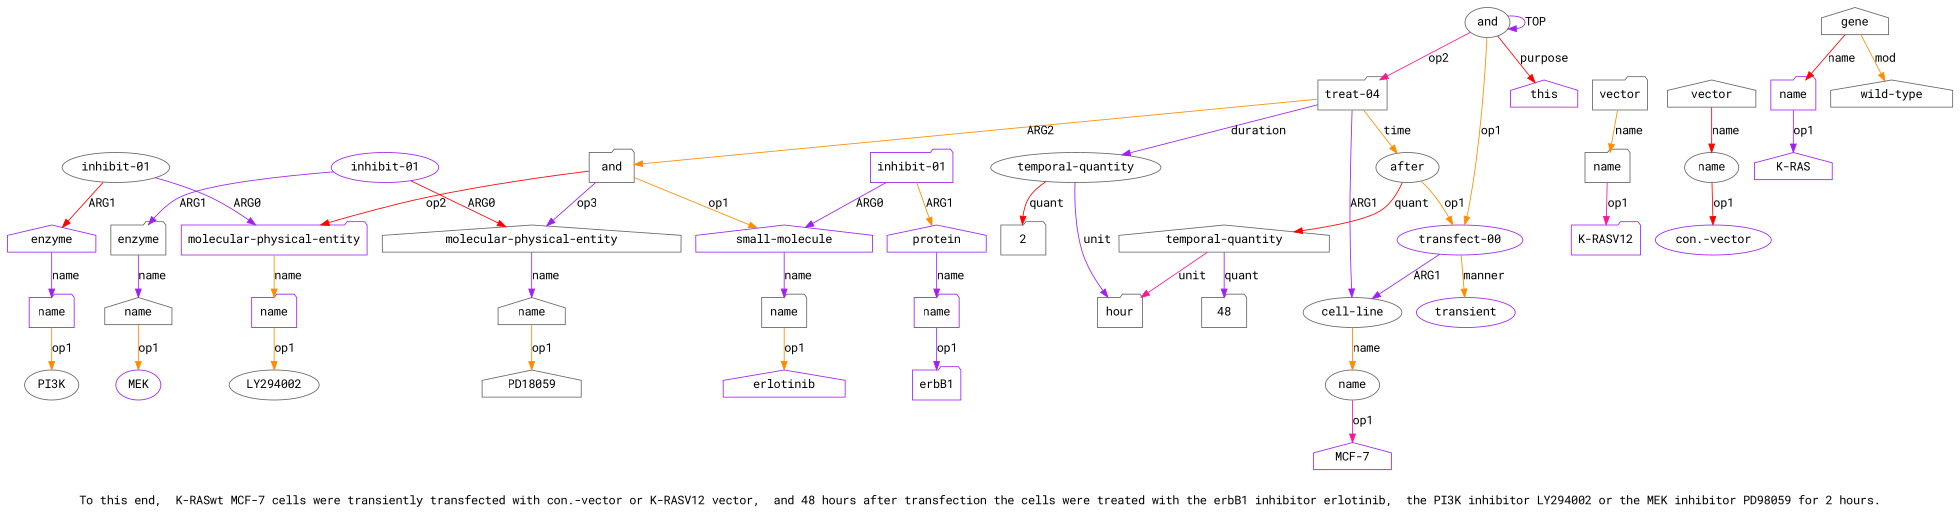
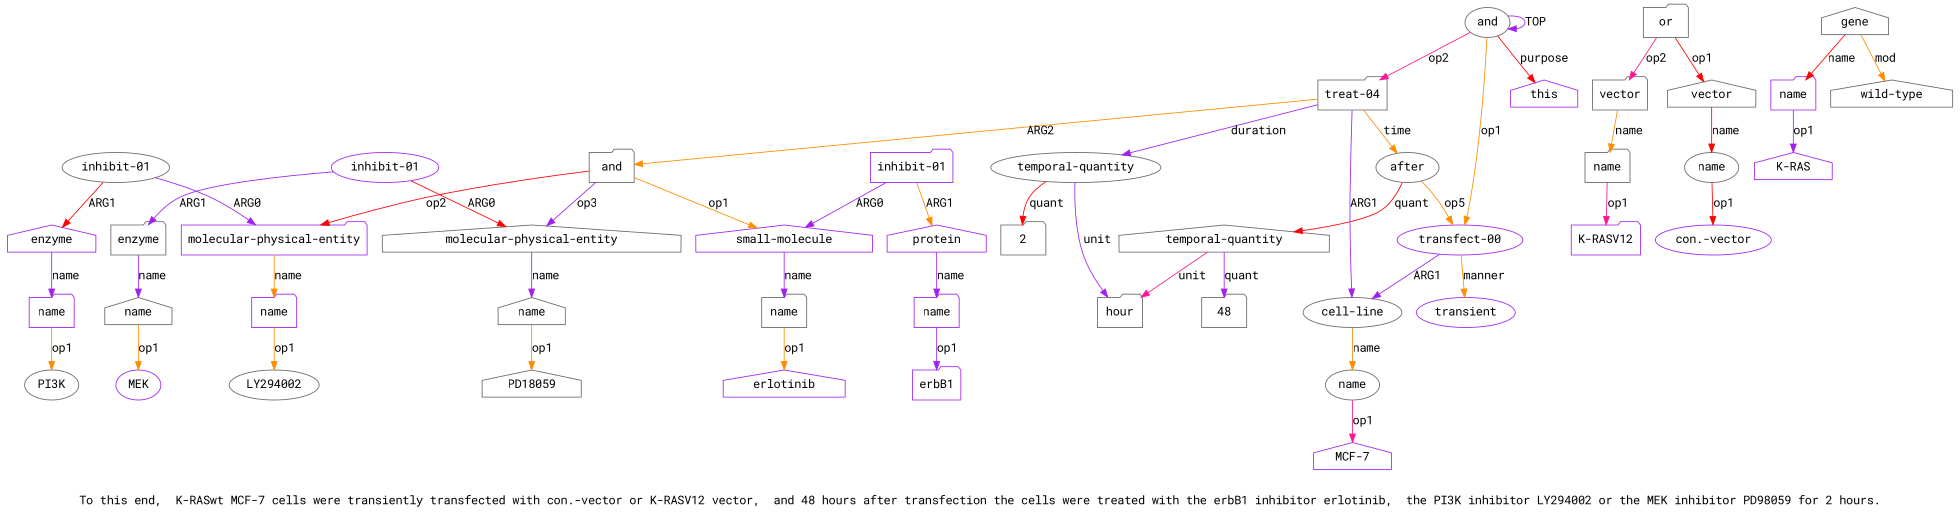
none -> (1666, 22)
(1455, 204) -> (1455, 204)
